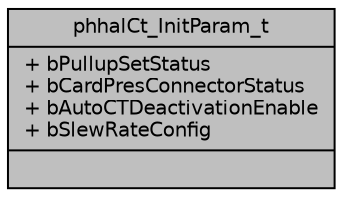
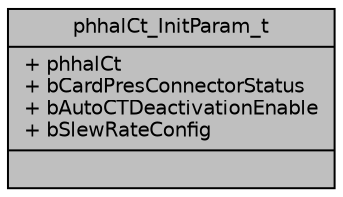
(118, 65) -> (73, 65)
